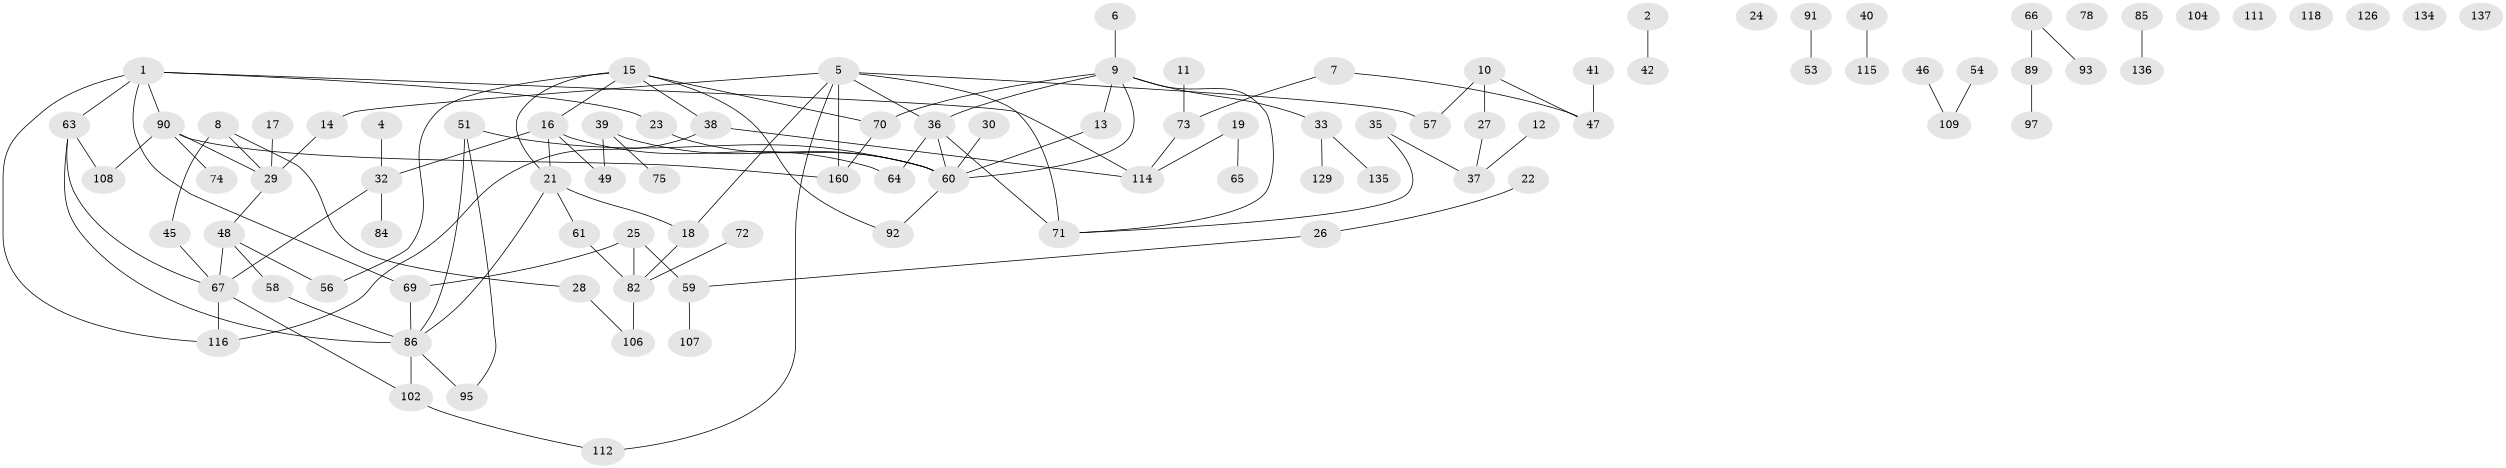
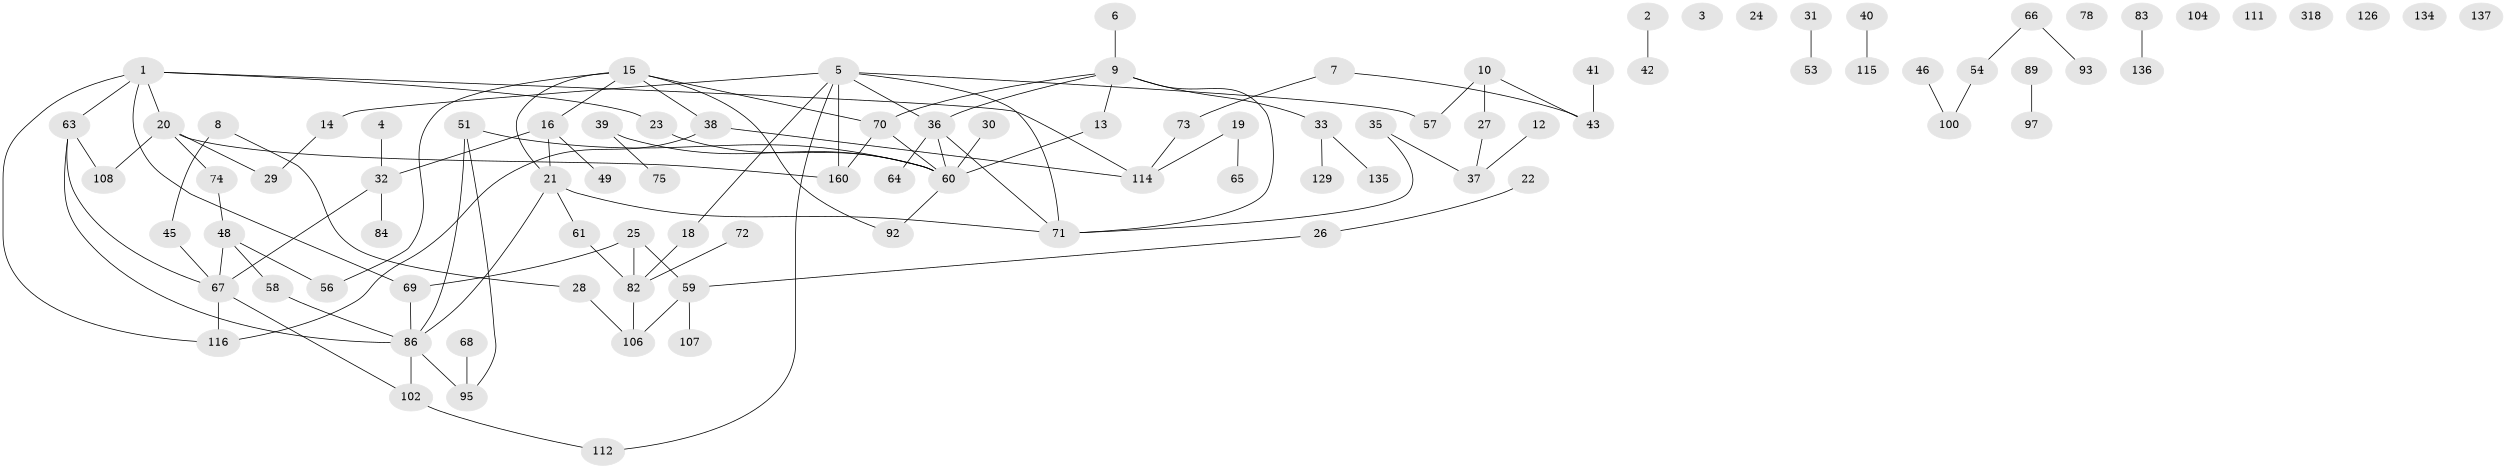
none -> (1702, 17)
(1811, 17) -> (1811, 17)
(2142, 17) -> (2142, 17)
(2311, 17) -> (2311, 17)
(2032, 44) -> (2005, 44)
(1184, 71) -> none
(164, 125) -> (164, 125)
(273, 125) -> none
(1593, 125) -> (1593, 125)
(1949, 125) -> (1949, 125)
(246, 153) -> none
(673, 153) -> none
(604, 154) -> none
(1080, 161) -> (920, 157)
(248, 207) -> (220, 201)
(620, 207) -> (801, 217)
none -> (661, 316)
none -> (467, 343)
